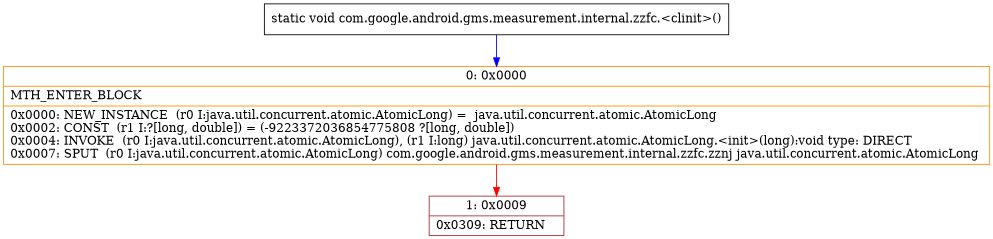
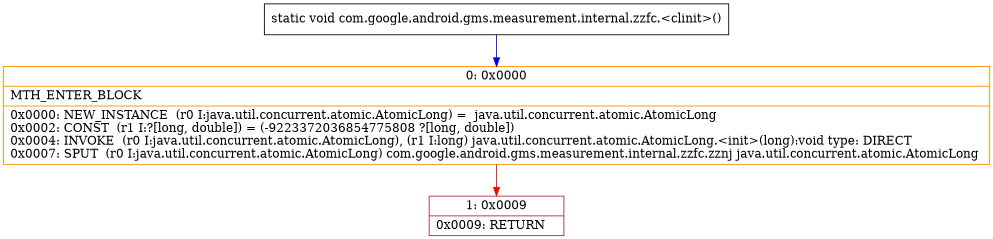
(497, 225) -> (497, 225)
